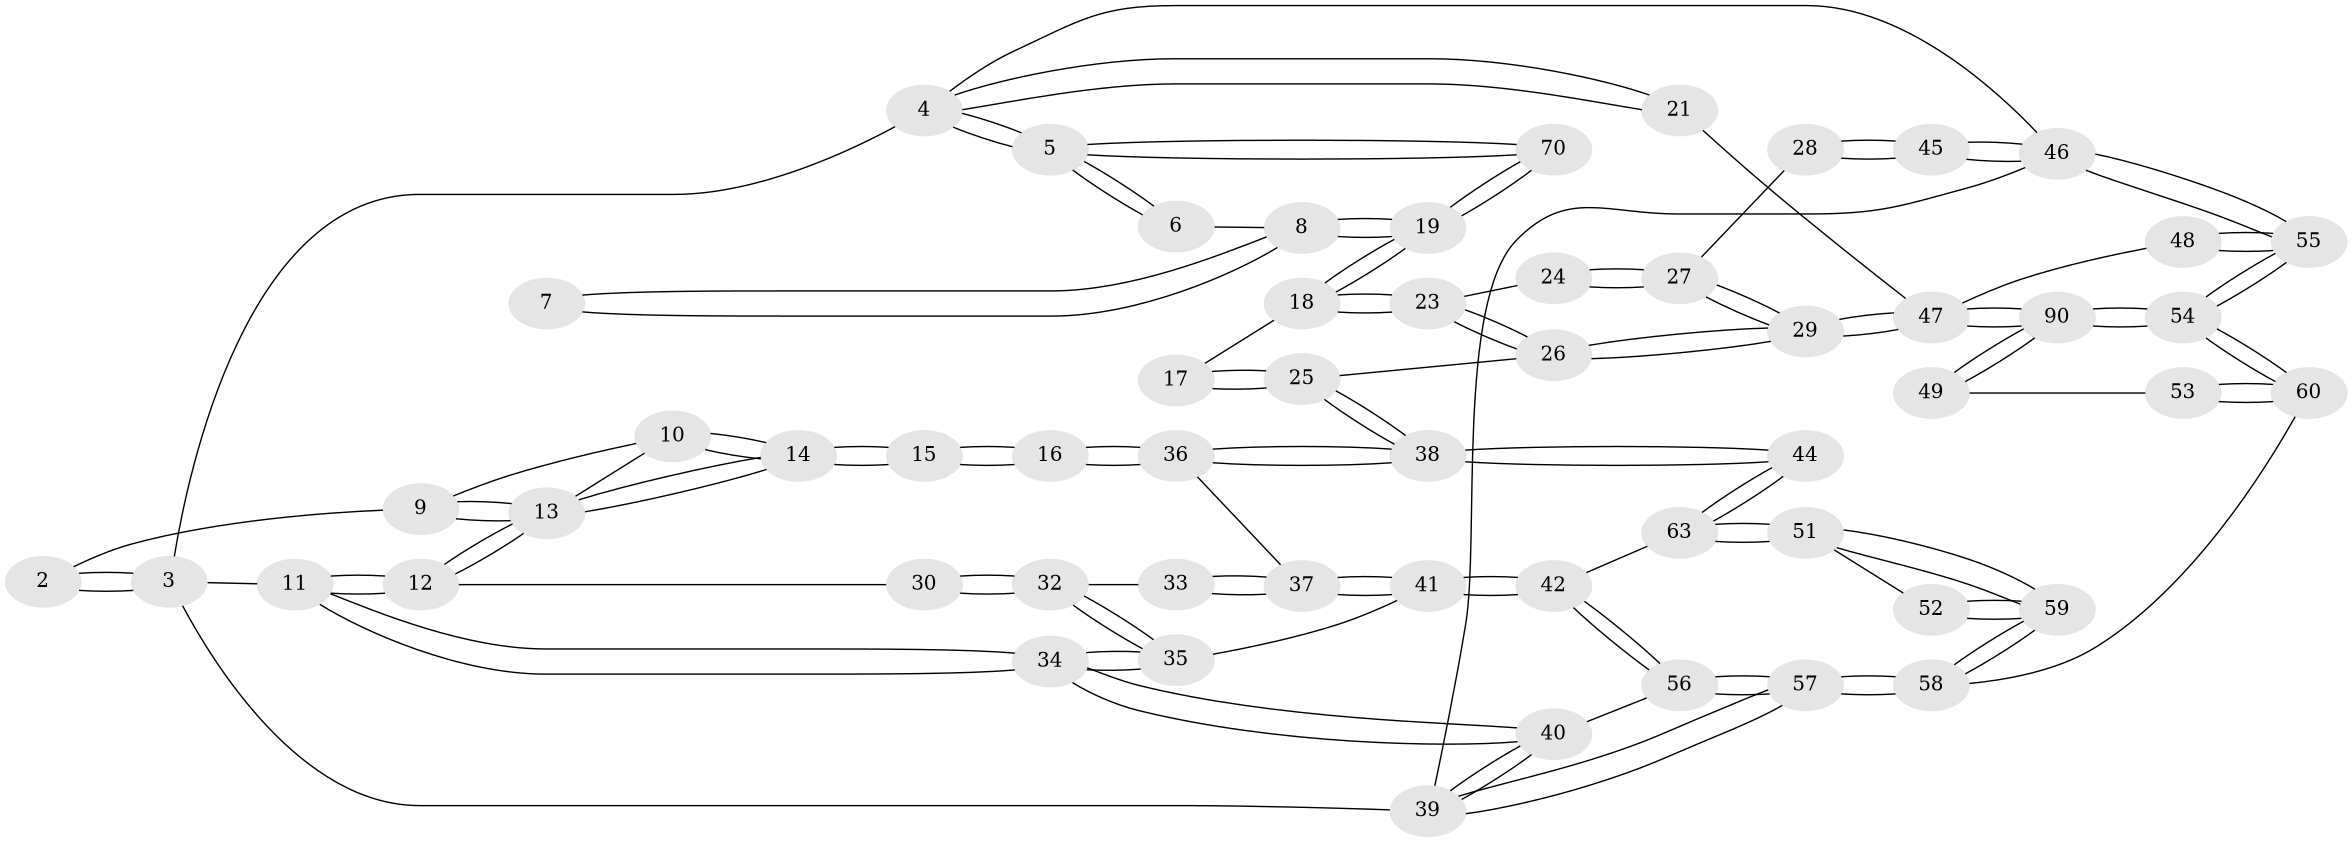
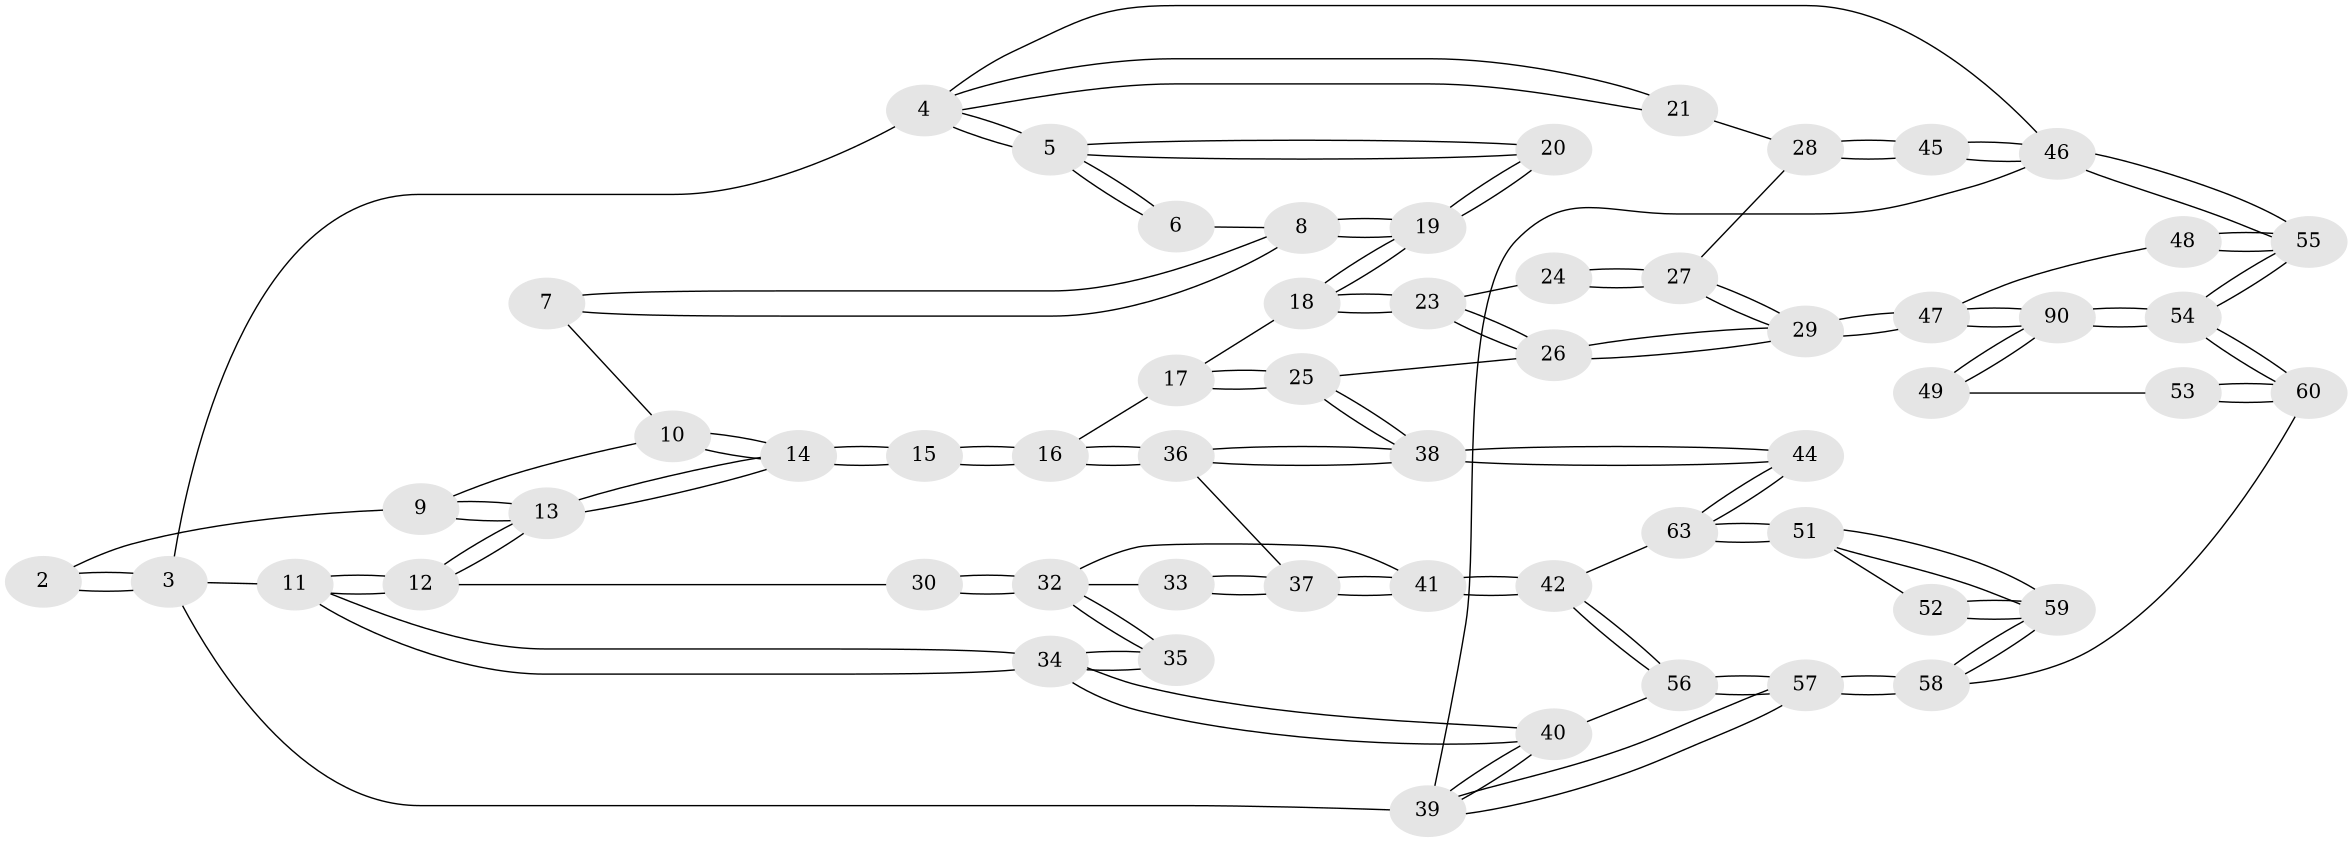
(1554, 150) -> (1554, 150)
(1813, 225) -> (1743, 130)
none -> (1113, 418)
(610, 475) -> (610, 370)
(1307, 634) -> (1239, 544)
